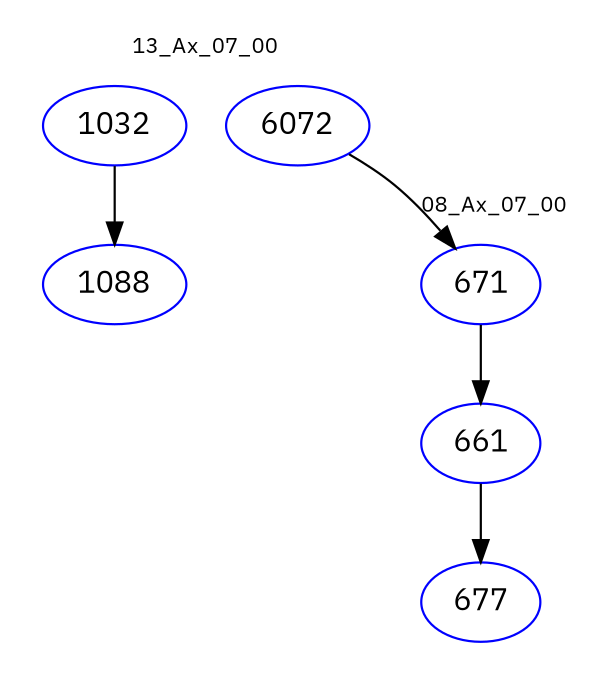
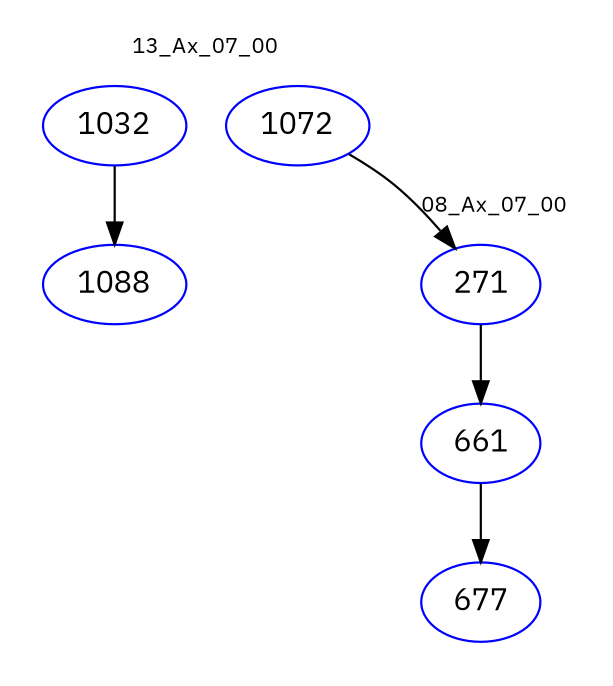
(298, 126) -> (298, 126)
(481, 285) -> (481, 285)
